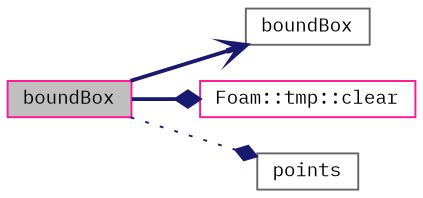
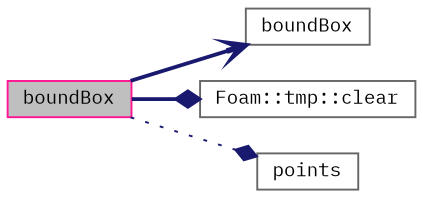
(308, 99) -> (308, 99)
